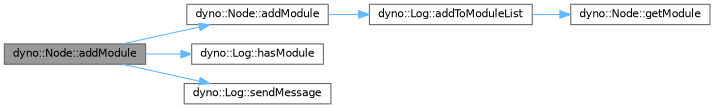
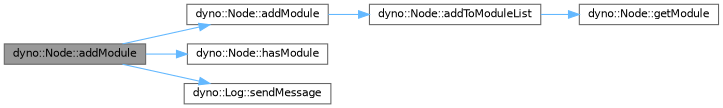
(451, 14) -> (455, 14)
(258, 54) -> (258, 54)
